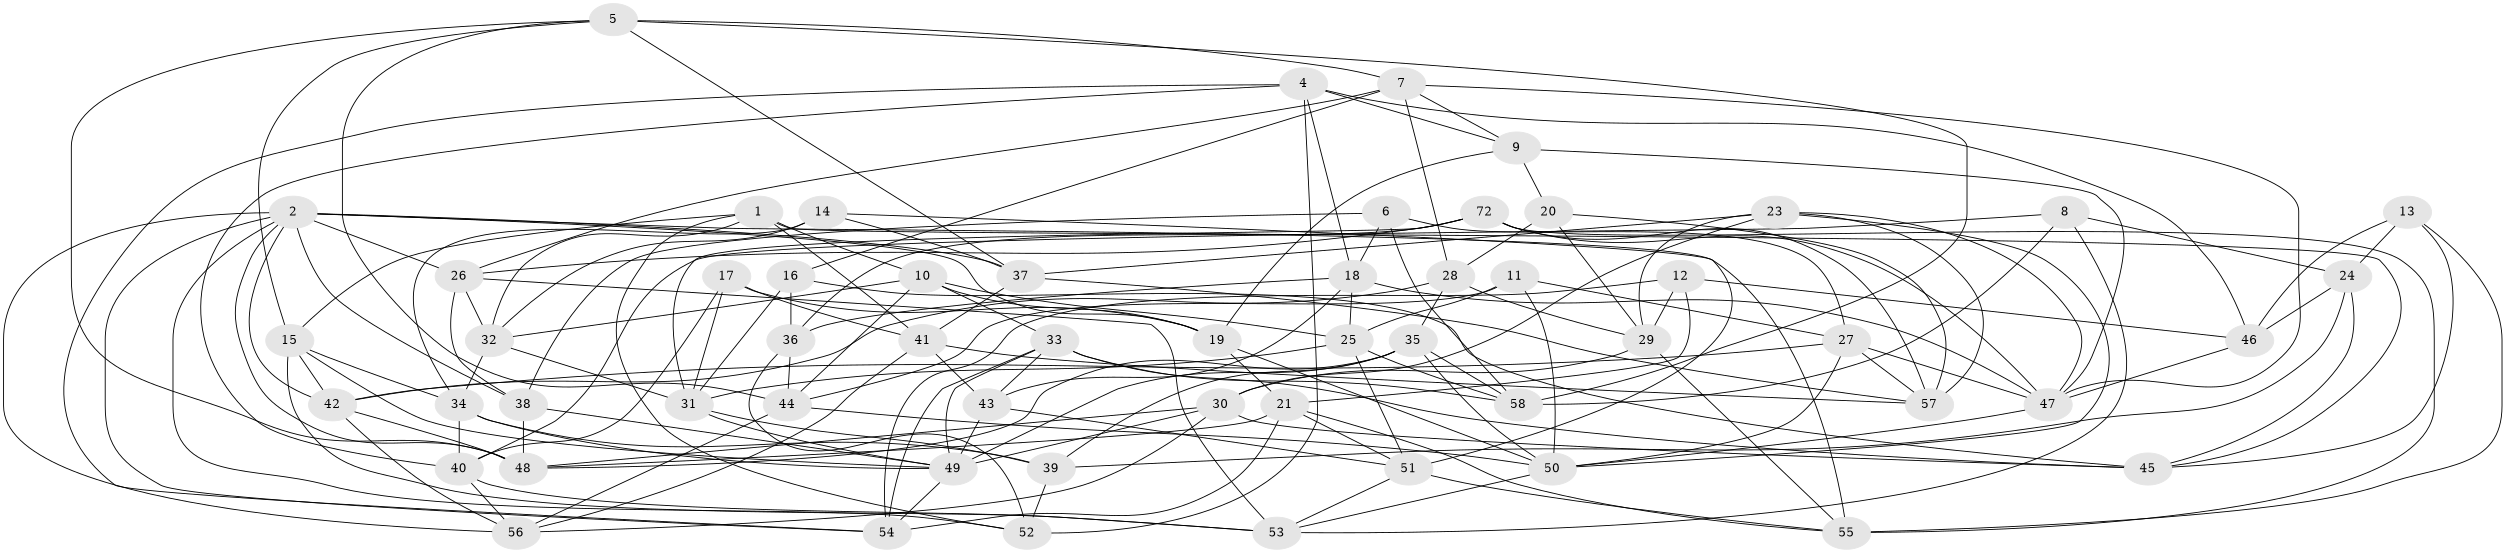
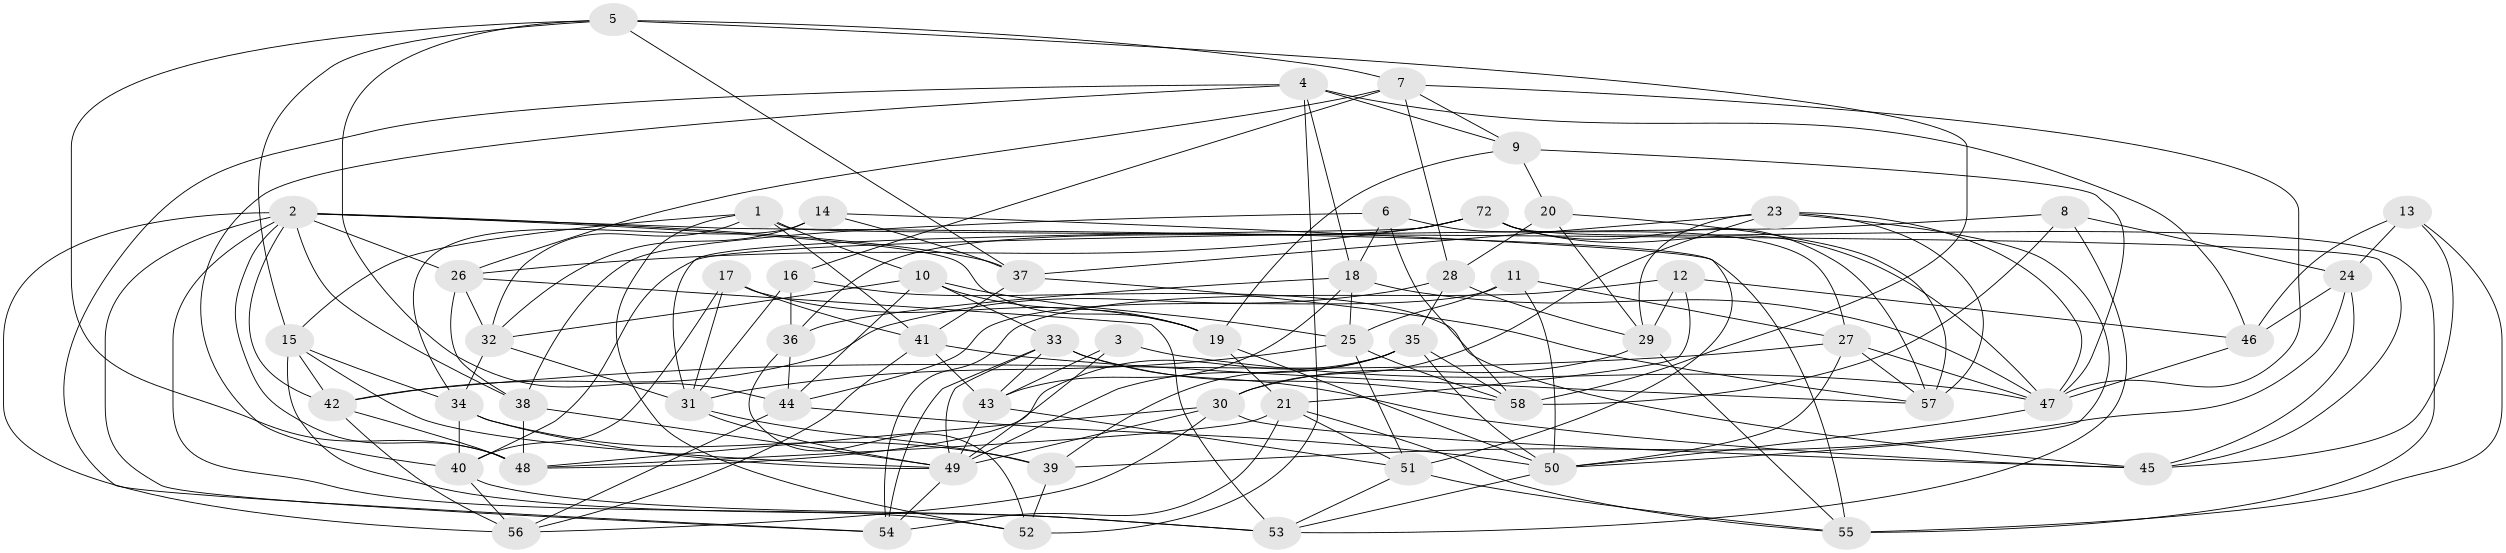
none -> (1119, 341)
